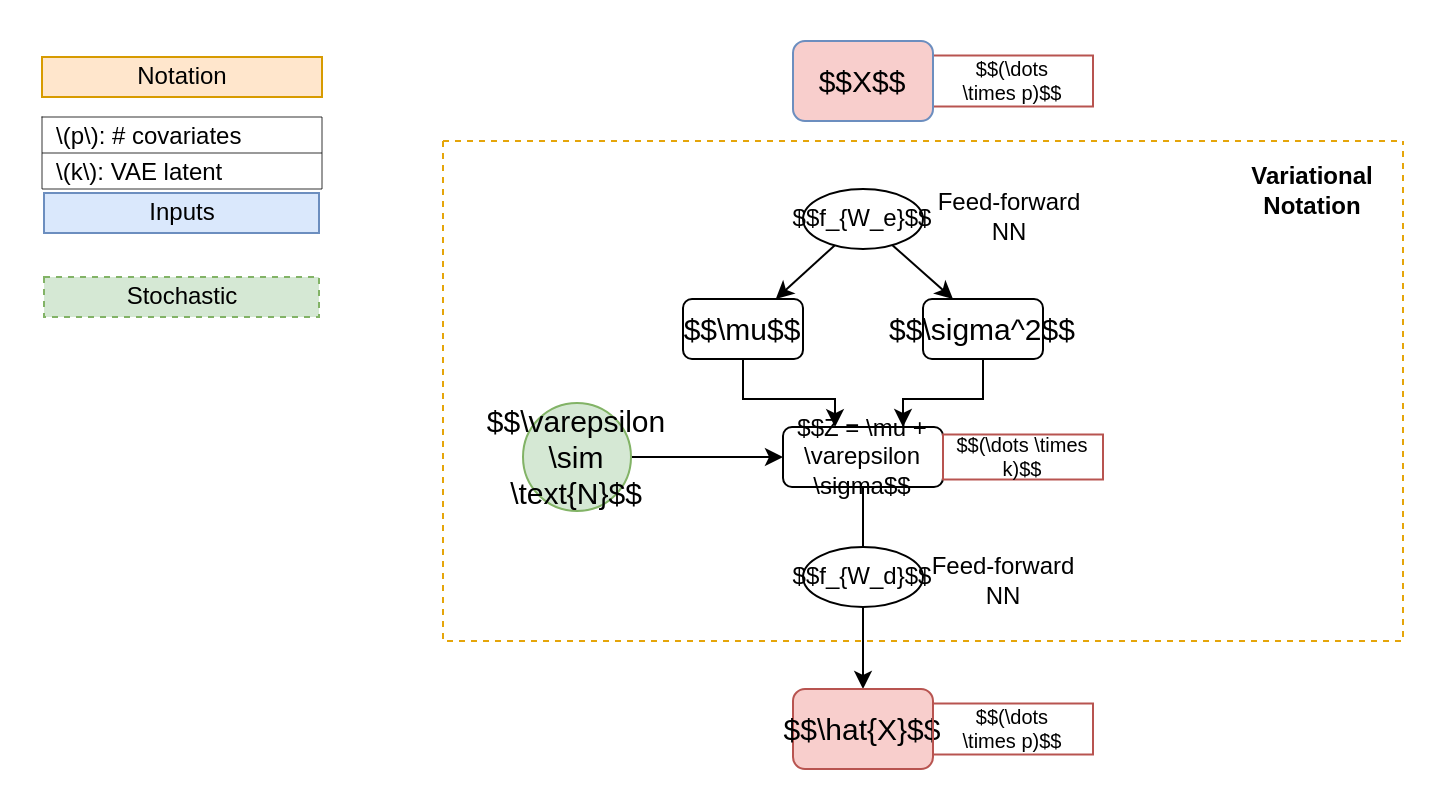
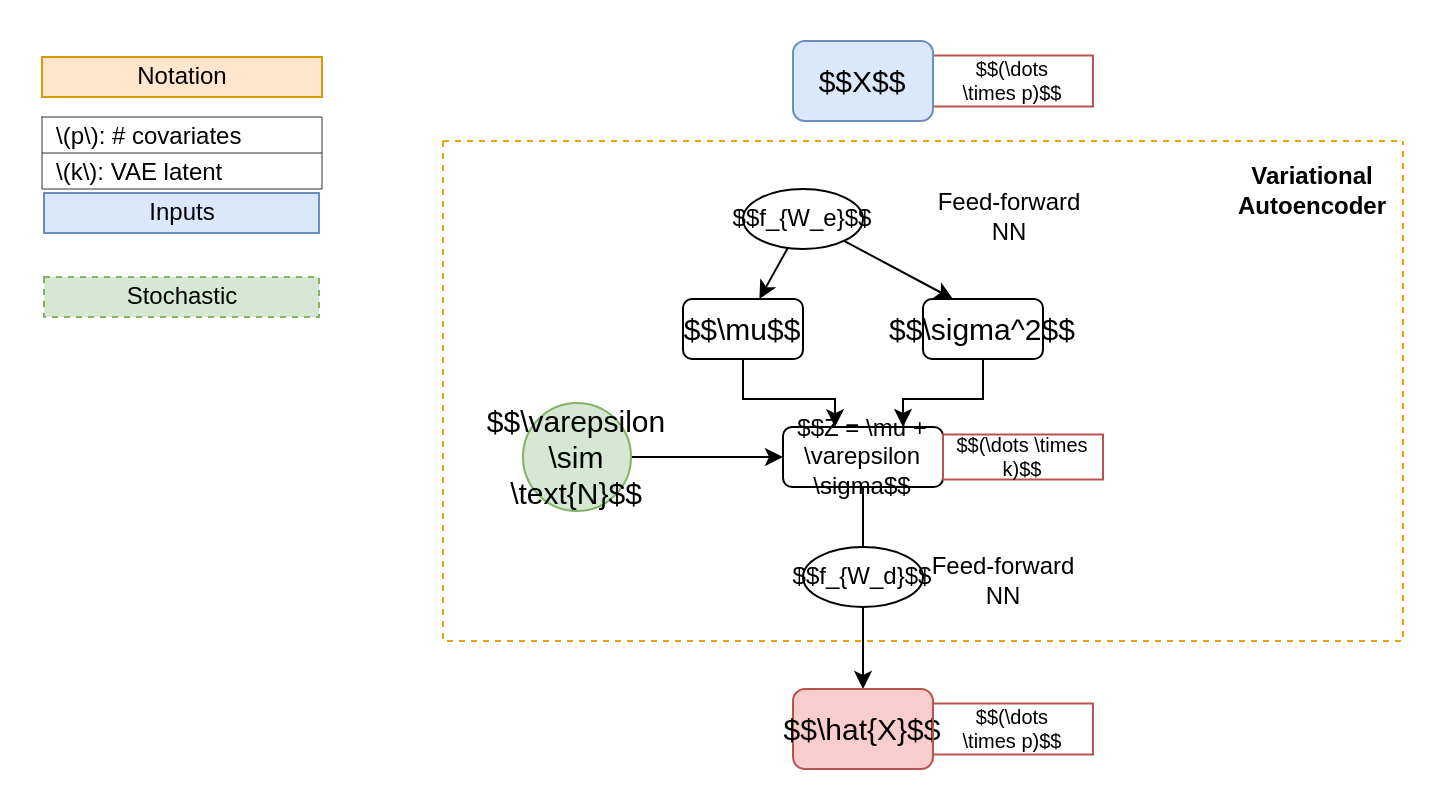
(863, 81) -> (863, 81)
(1313, 191) -> (1313, 191)
(863, 219) -> (803, 219)
